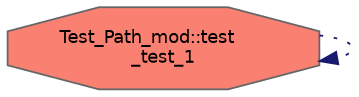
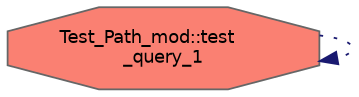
(163, 48) -> (163, 48)
